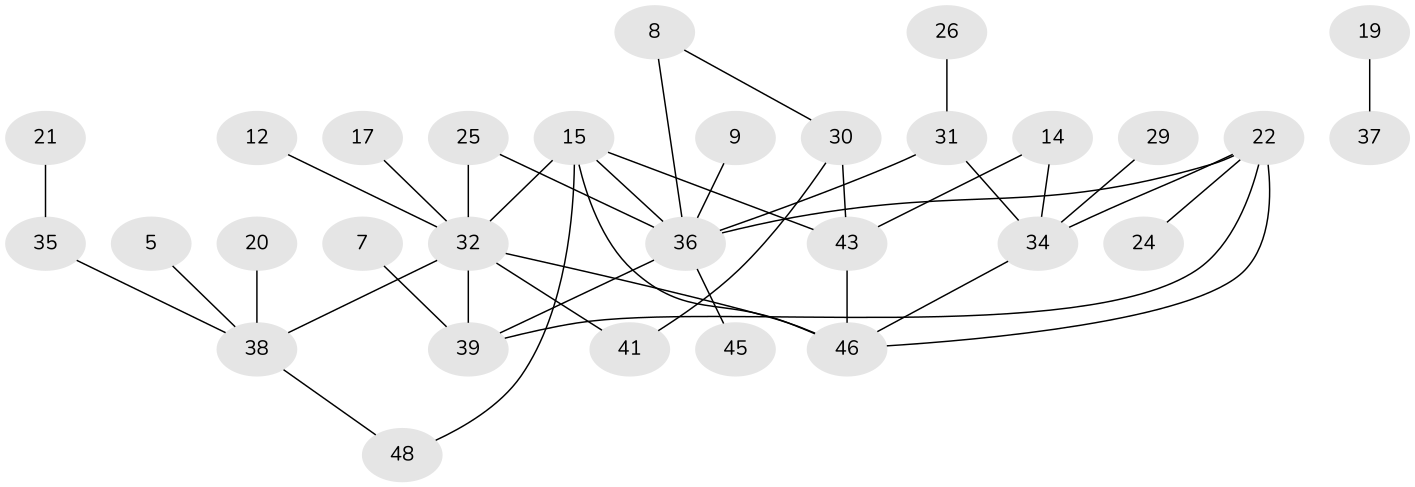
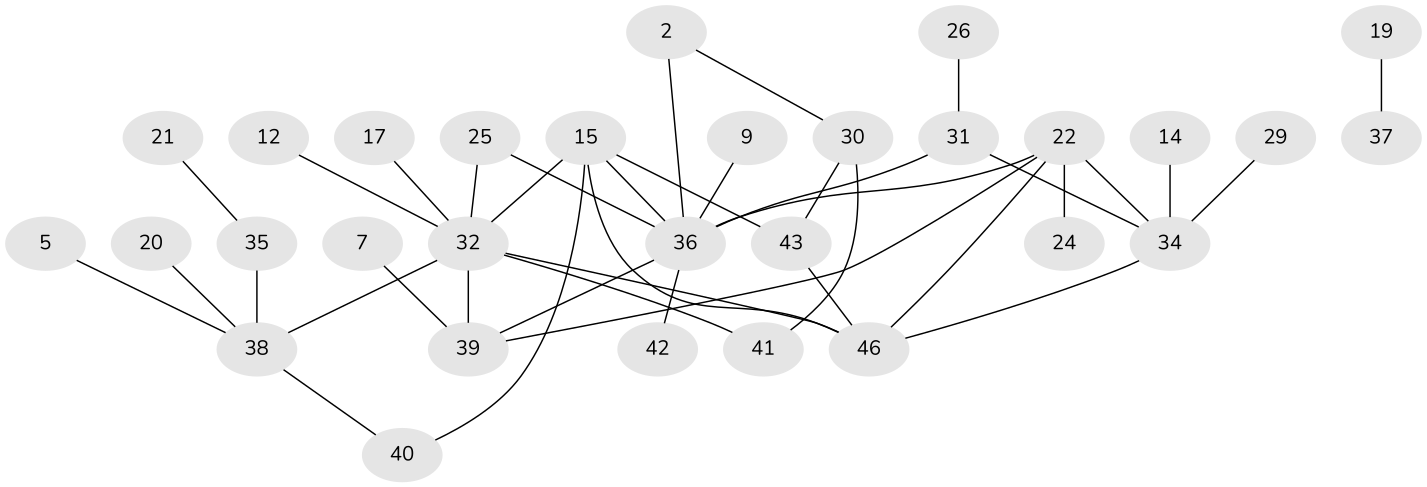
(655, 32) -> (666, 32)
(950, 191) -> none
(735, 349) -> (658, 349)
(402, 455) -> (402, 455)
